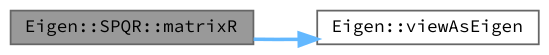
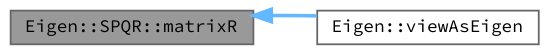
(276, 39) -> (294, 16)
